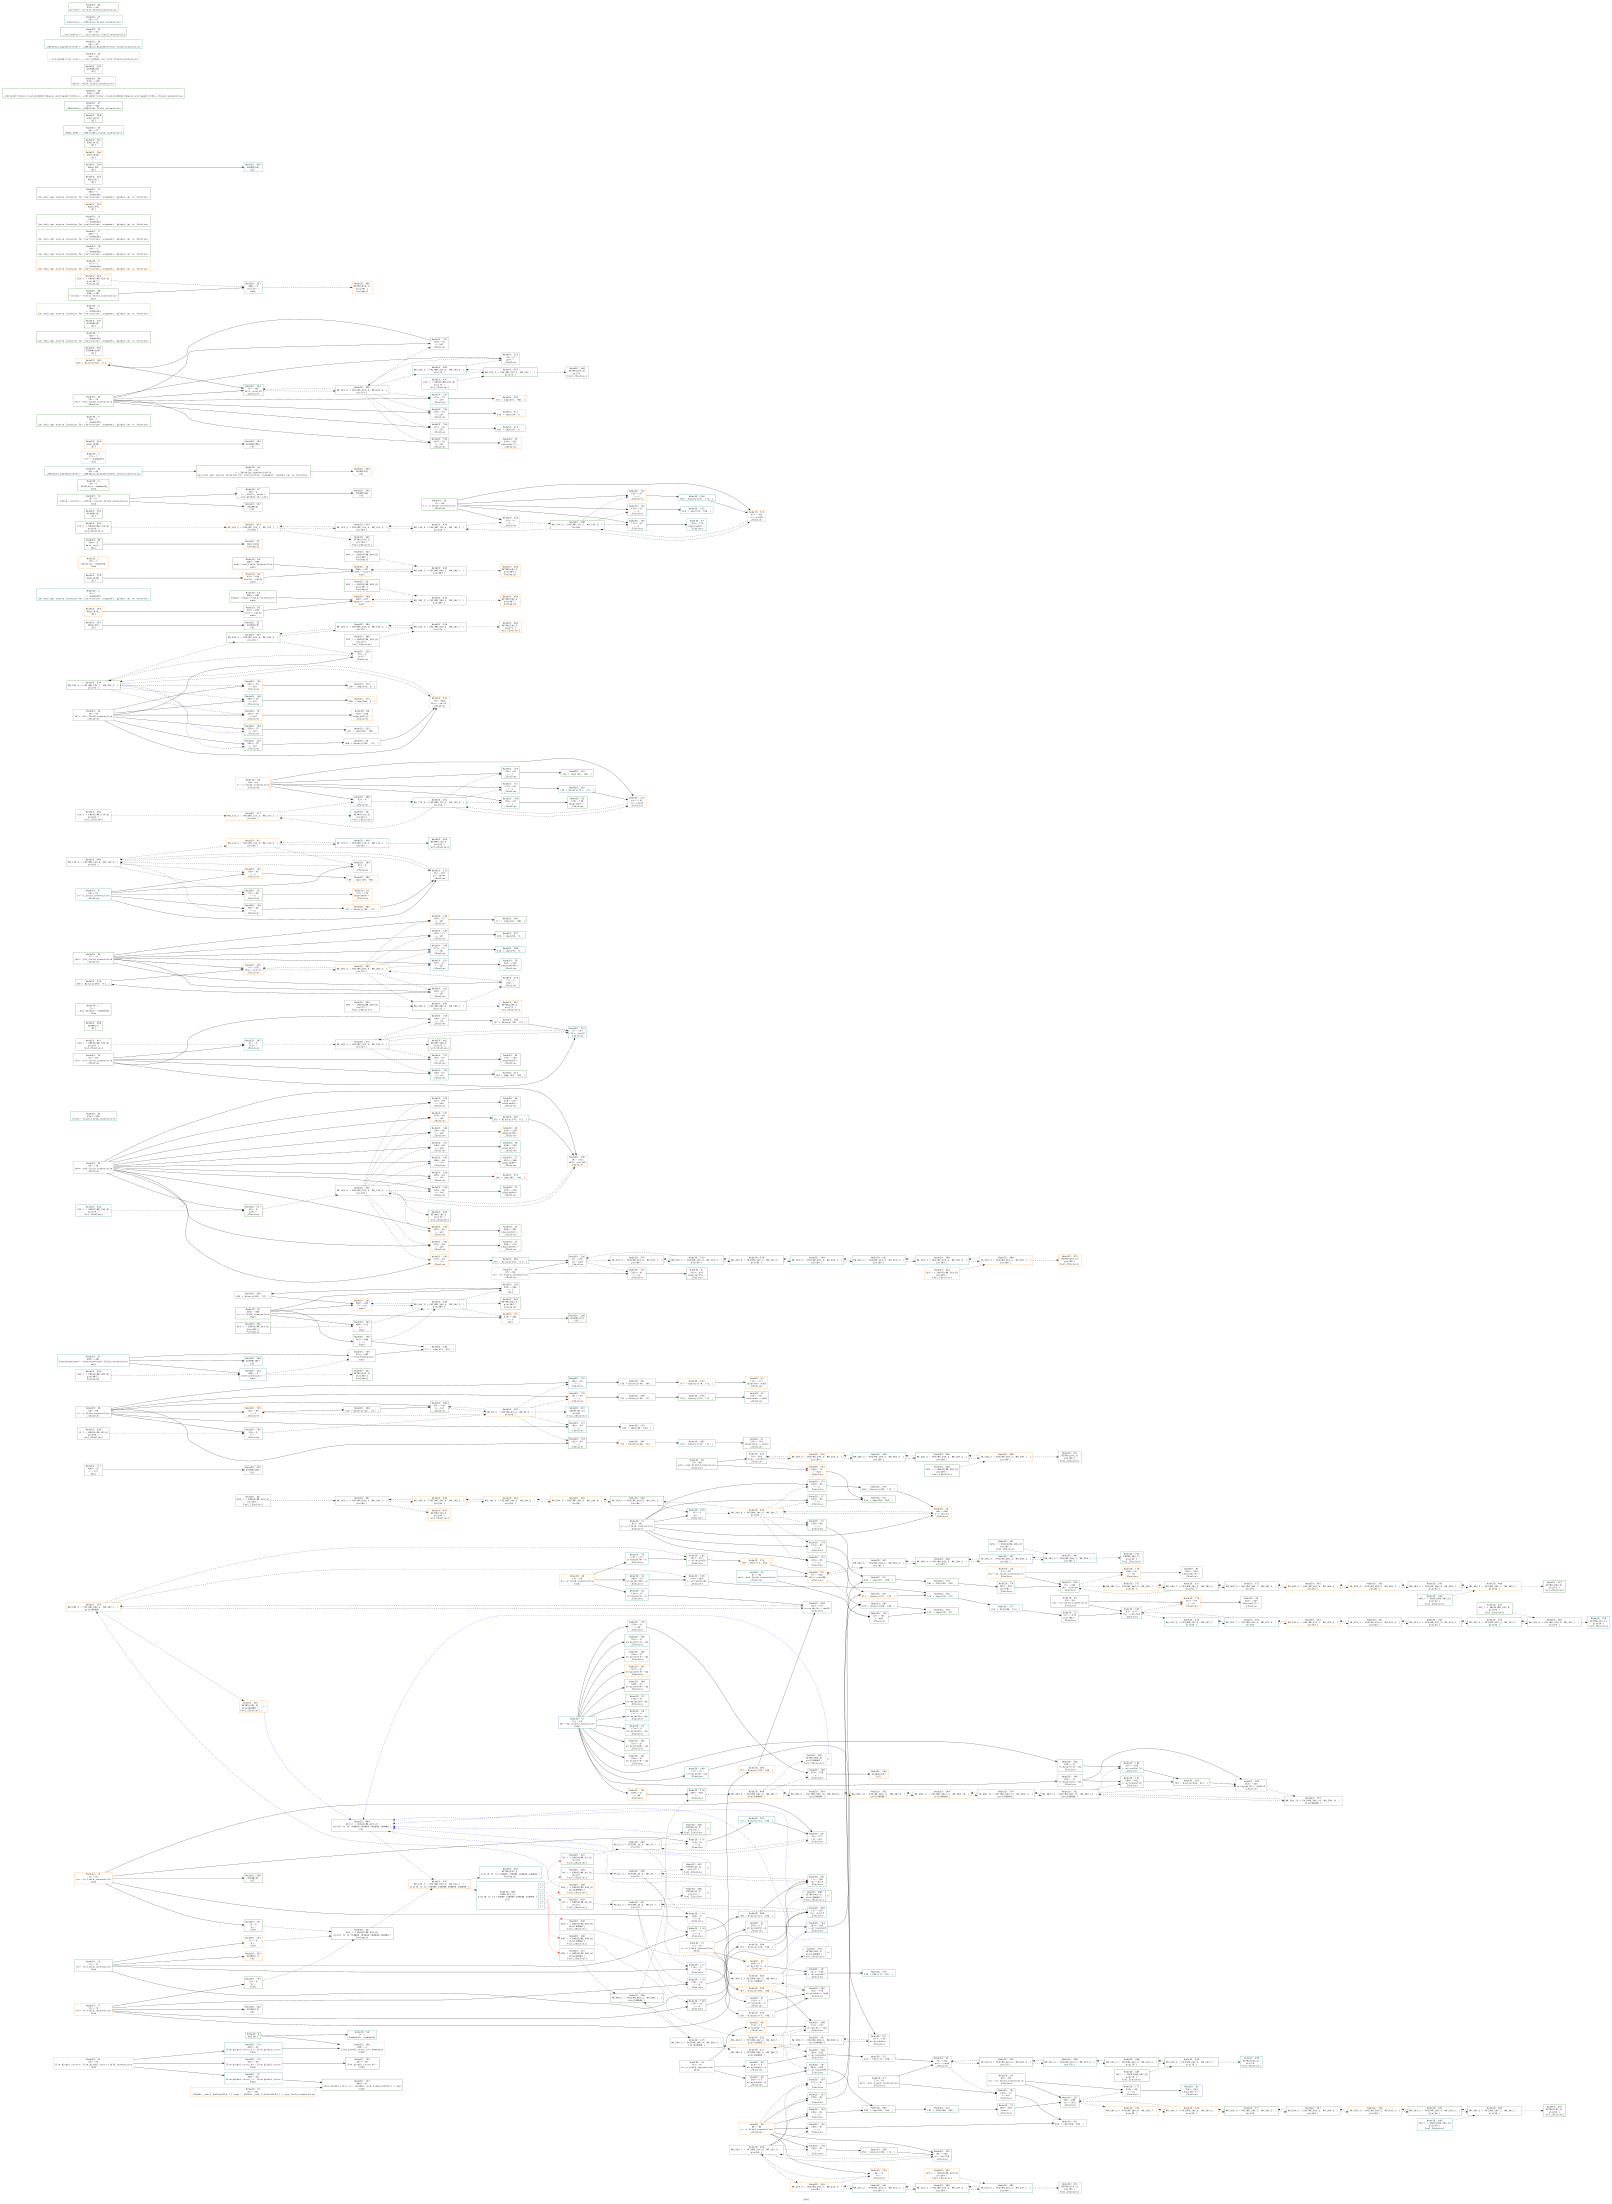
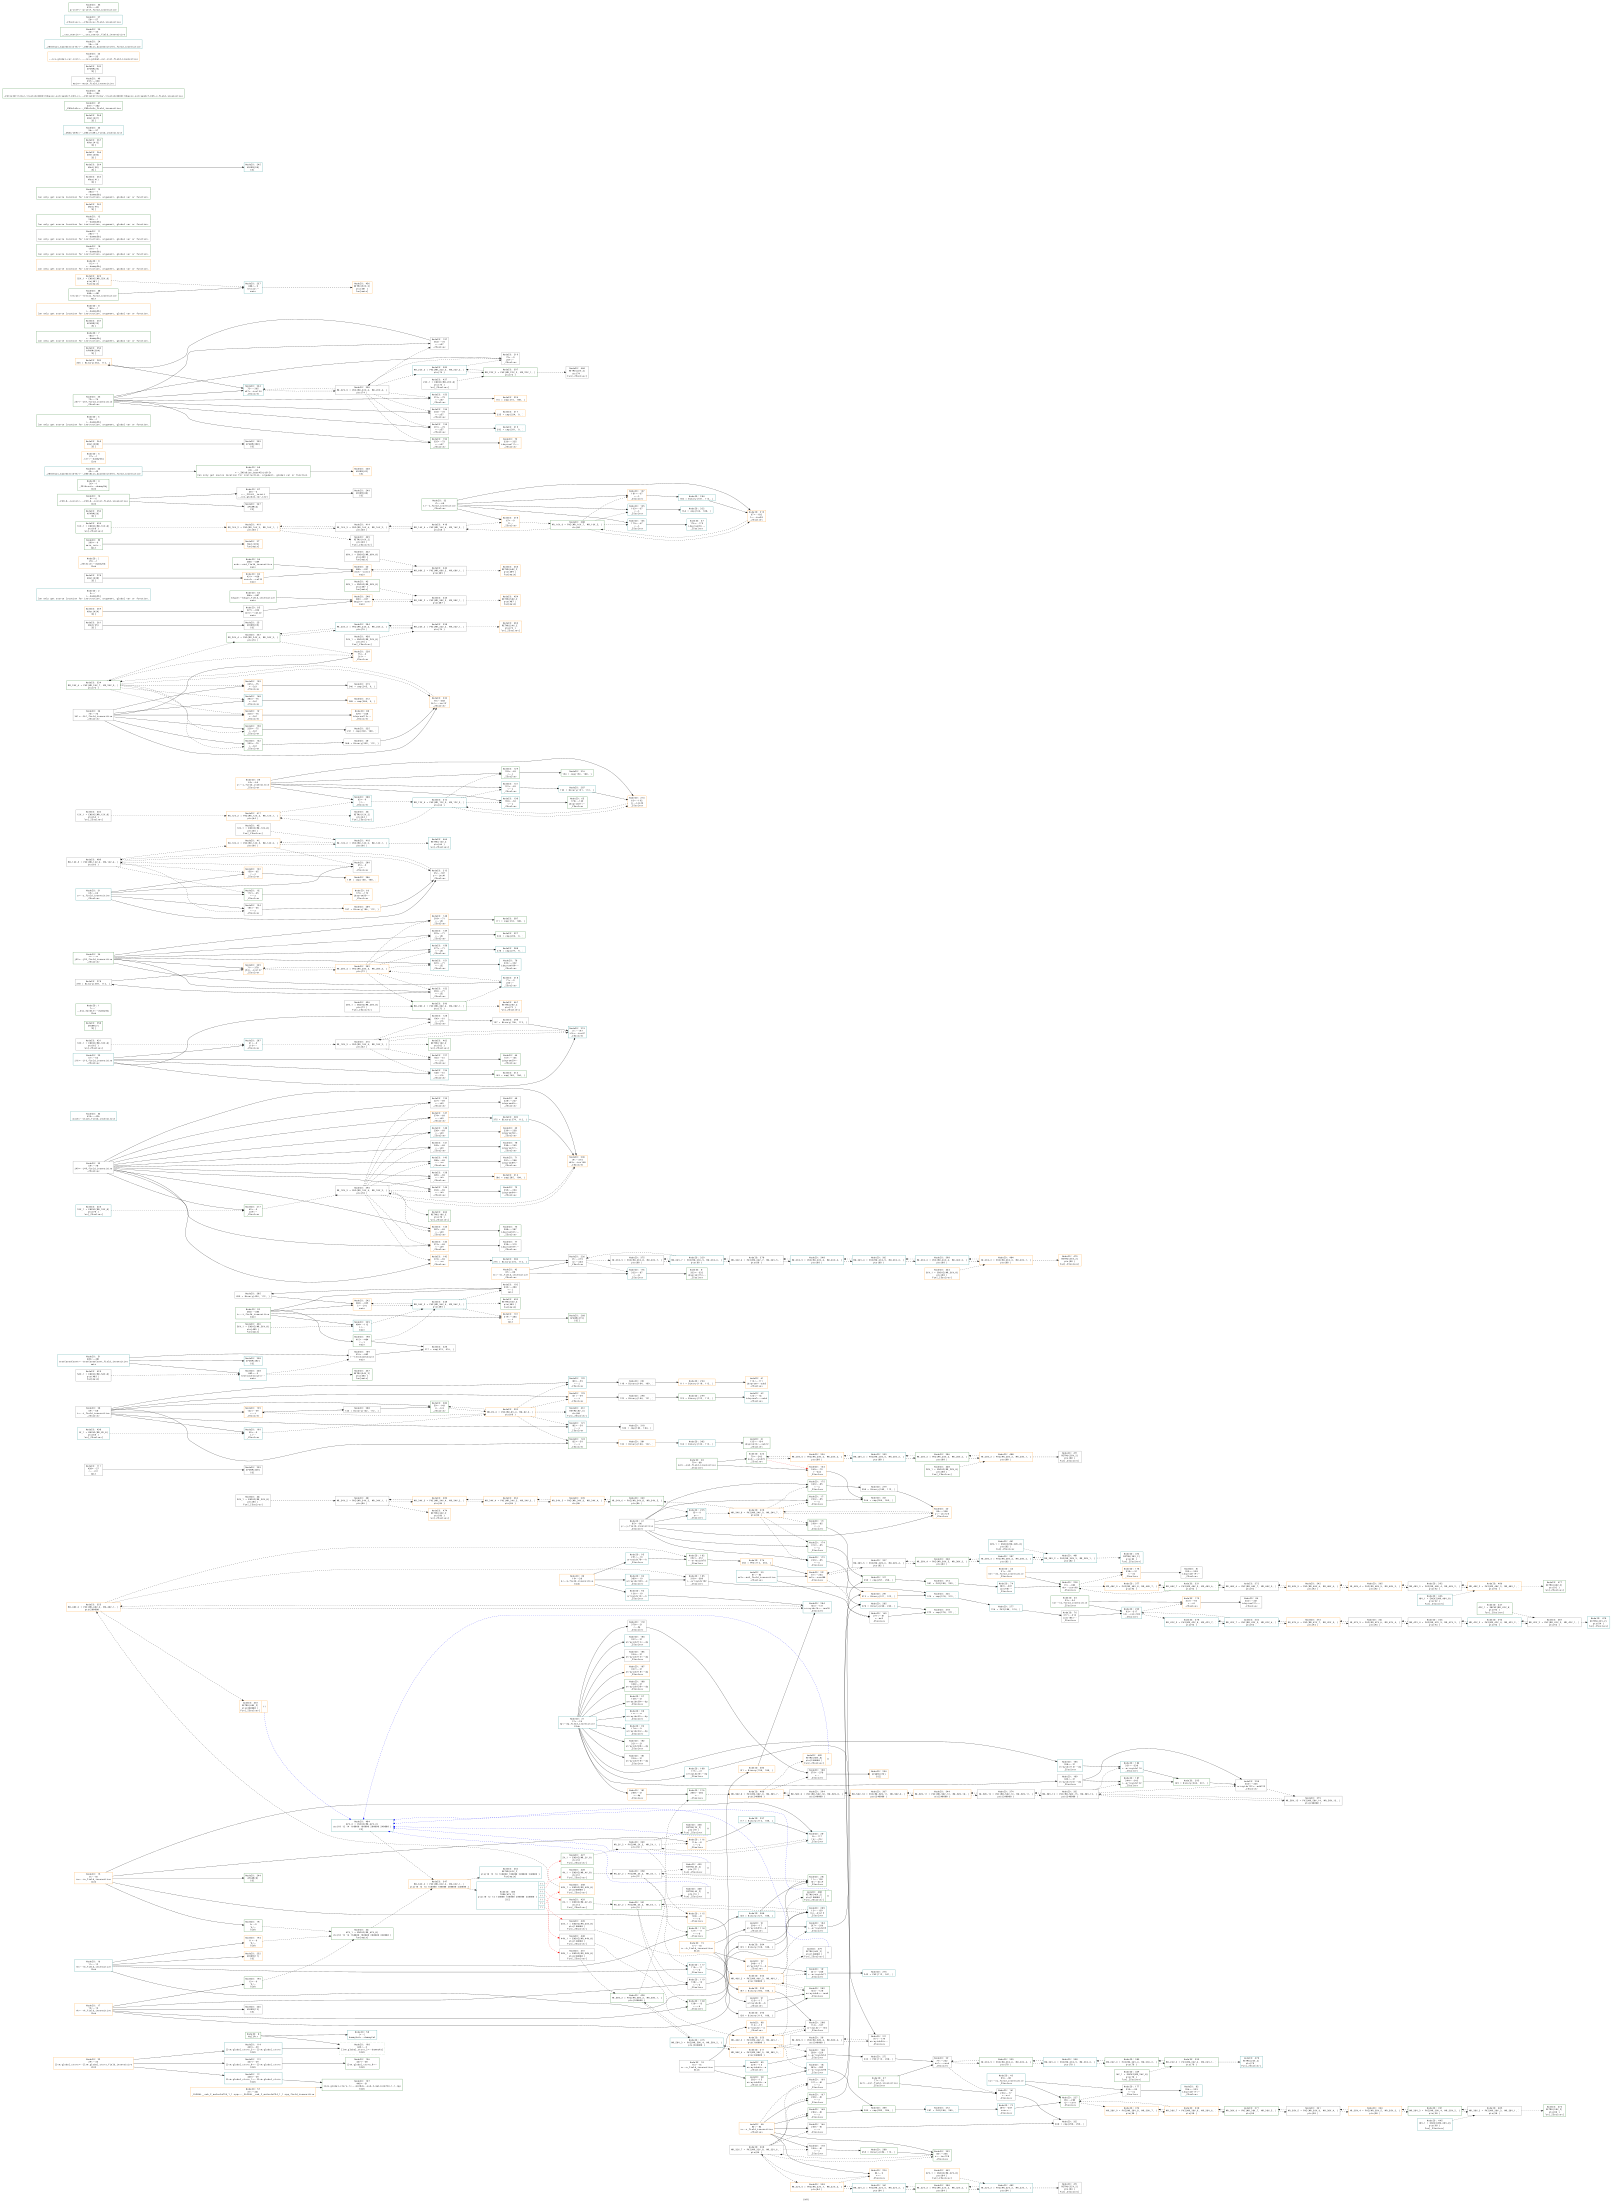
(189, 721) -> (189, 721)
none -> (253, 829)
